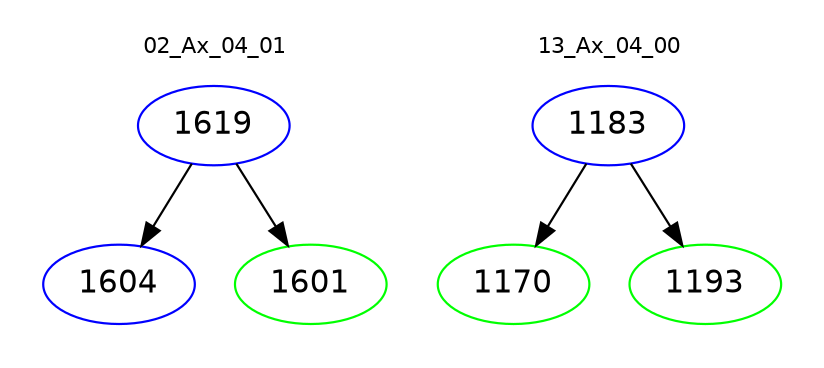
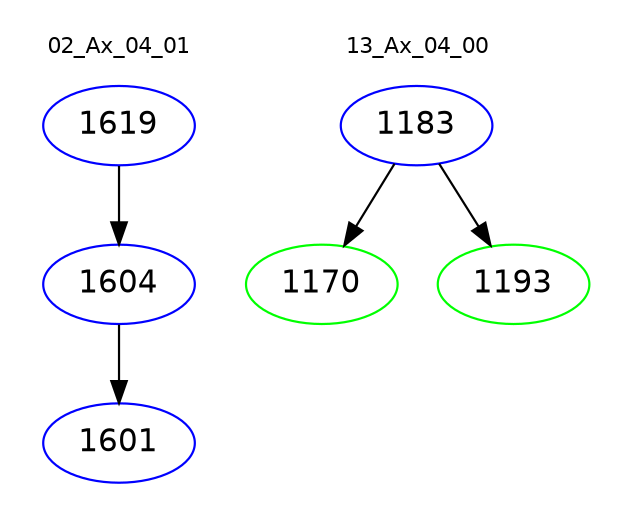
(256, 195) -> (119, 353)
(311, 284) -> (119, 443)
